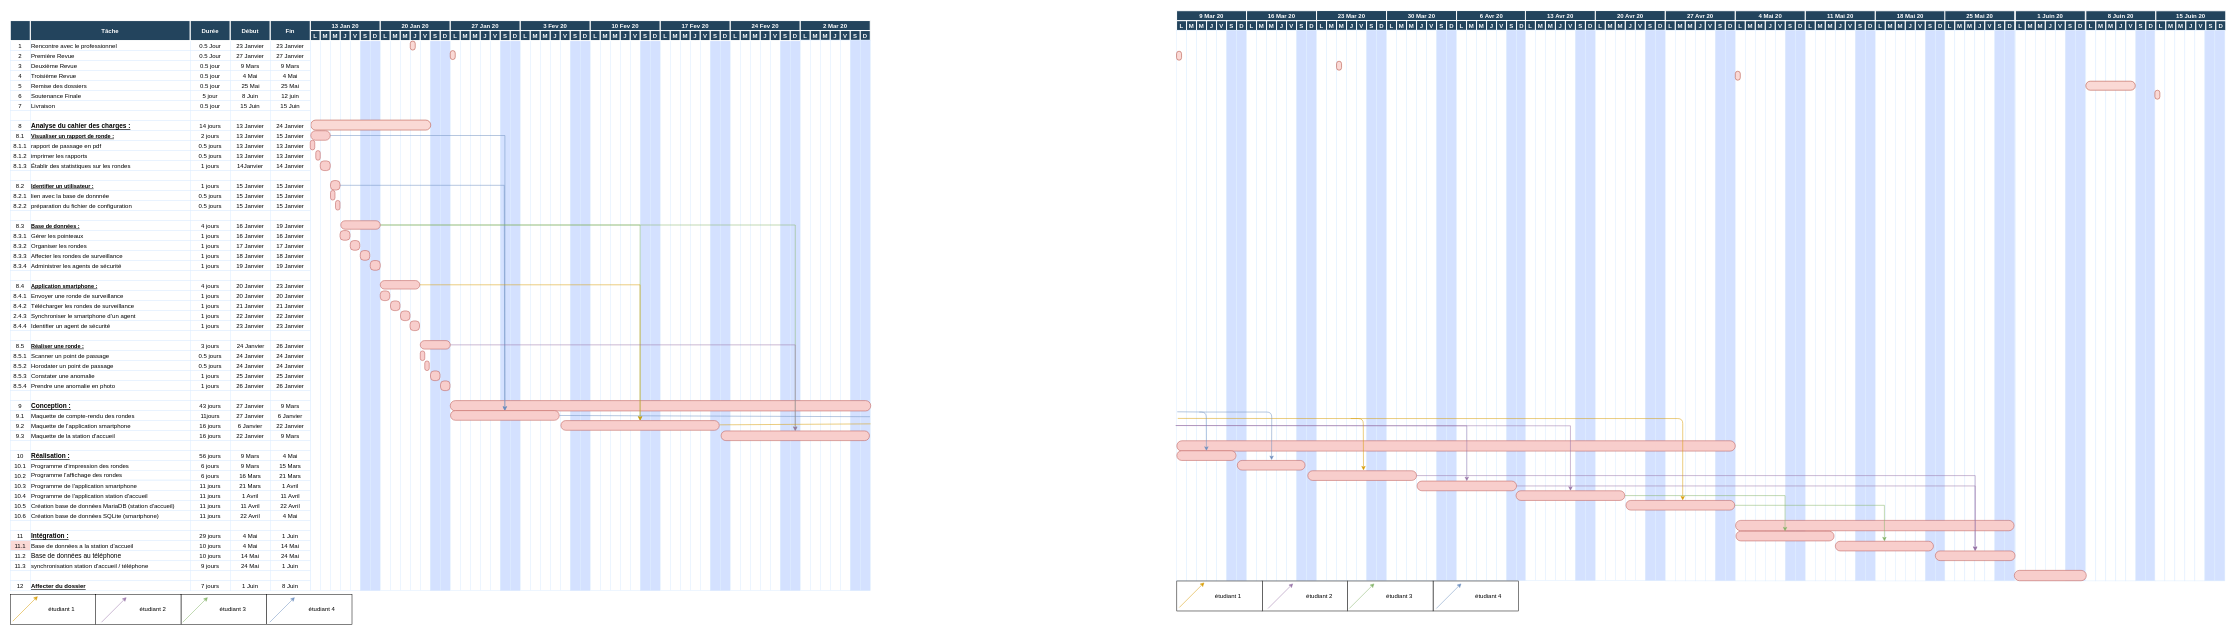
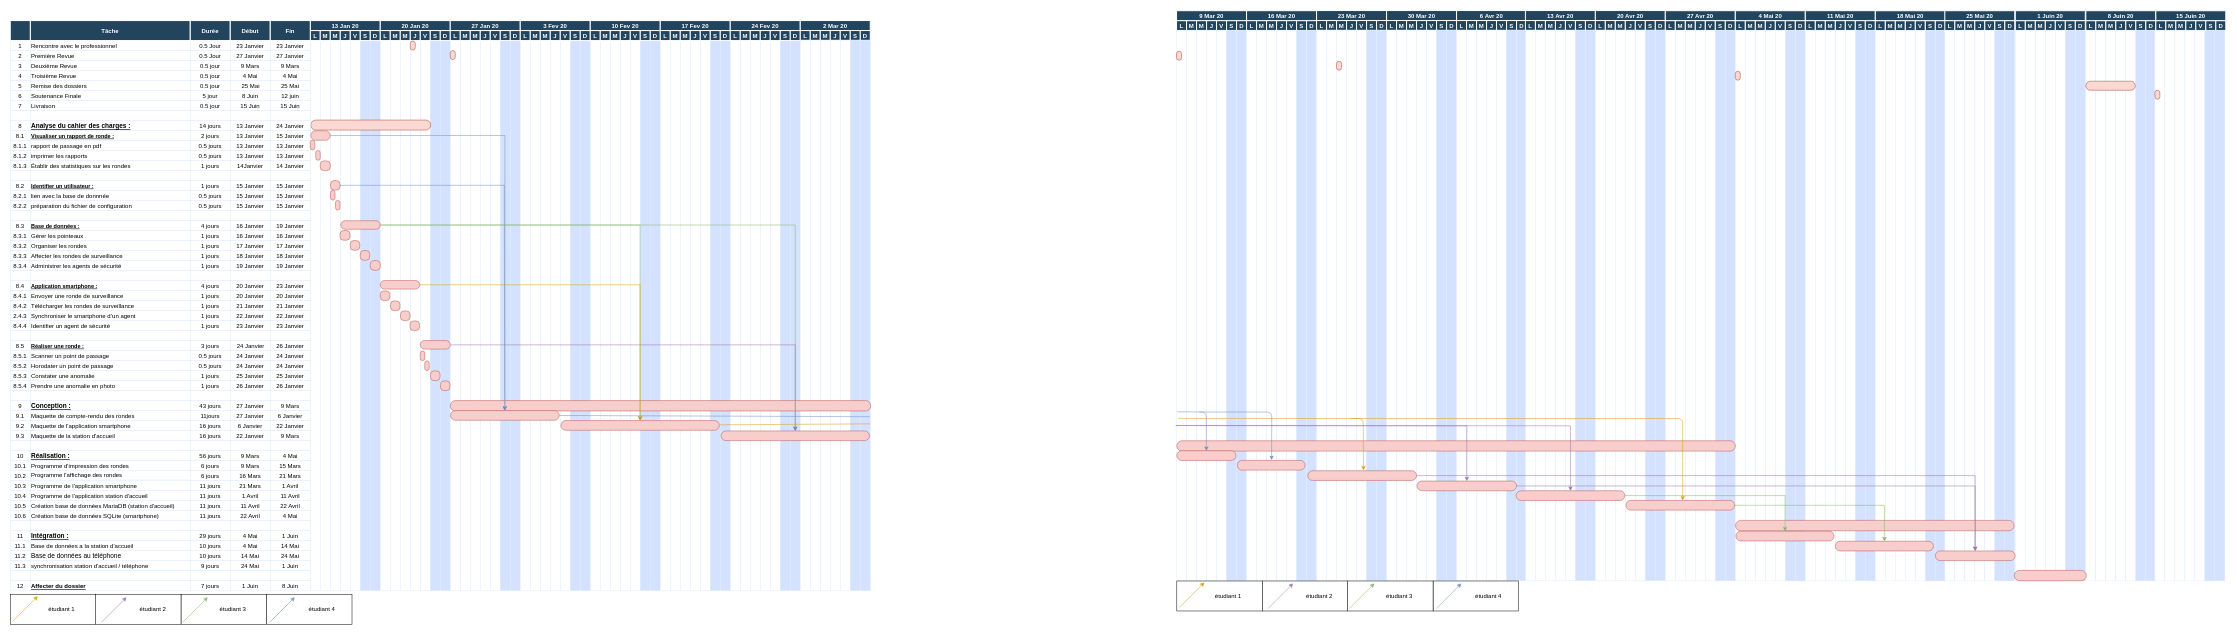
(20, 535) -> (20, 535)
(20, 545) -> (20, 545)
